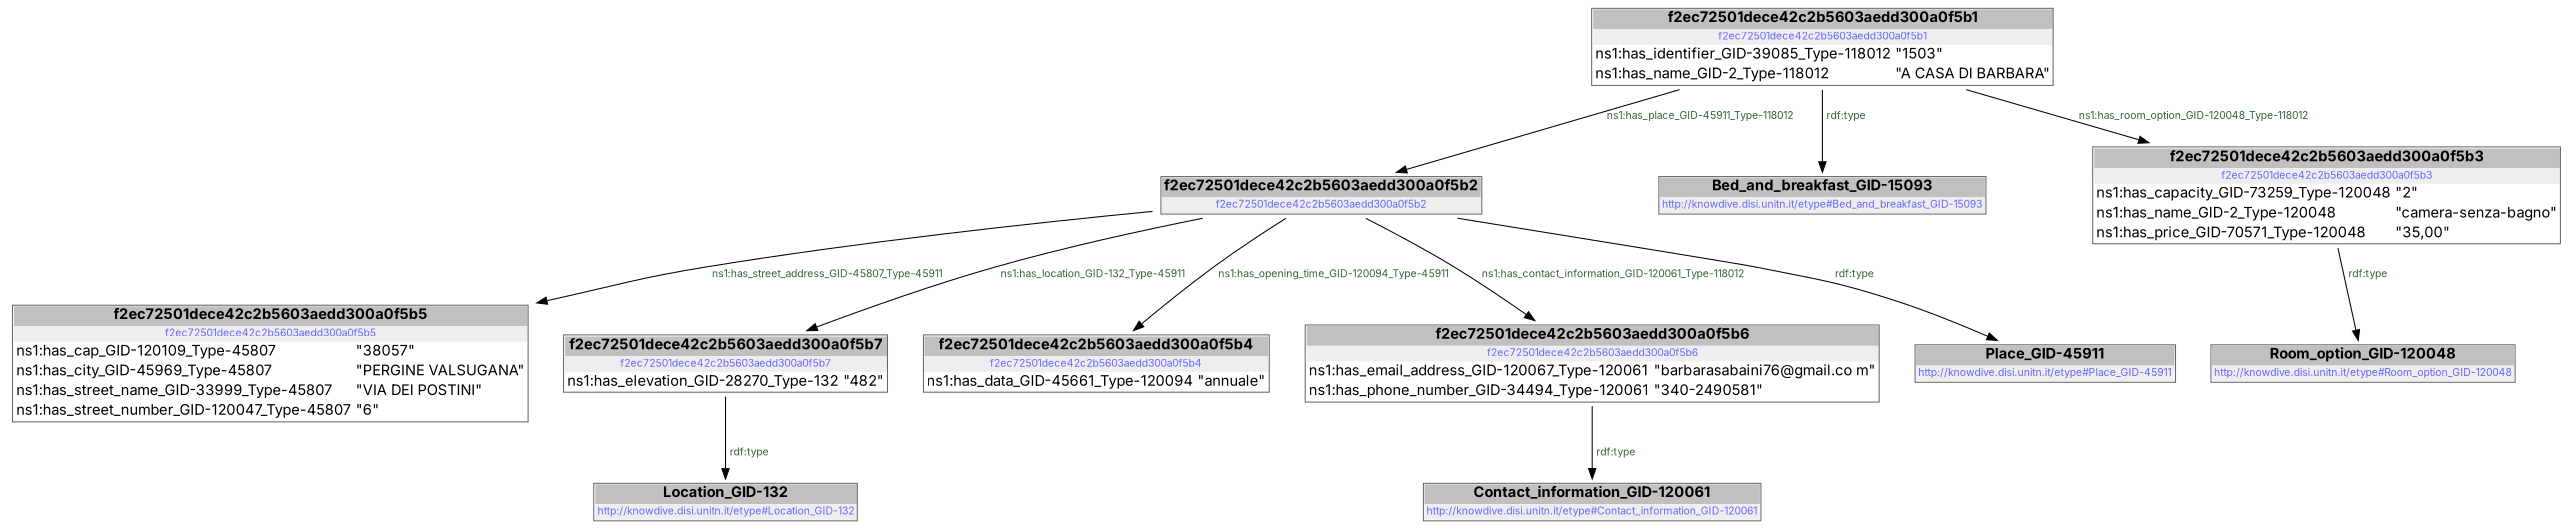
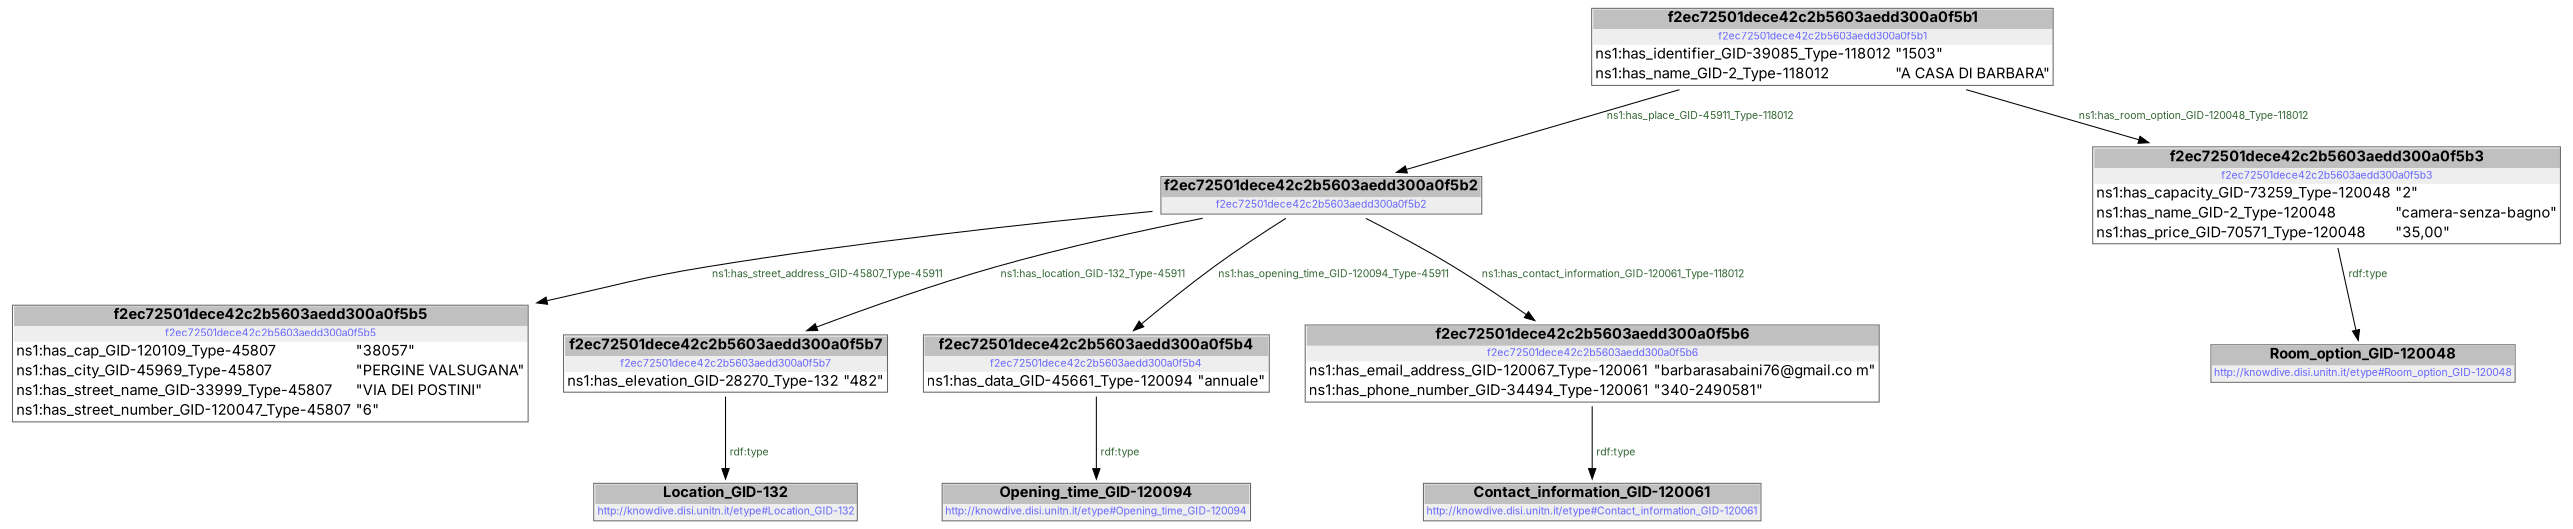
(1822, 195) -> none
(2045, 364) -> none
none -> (1096, 502)
